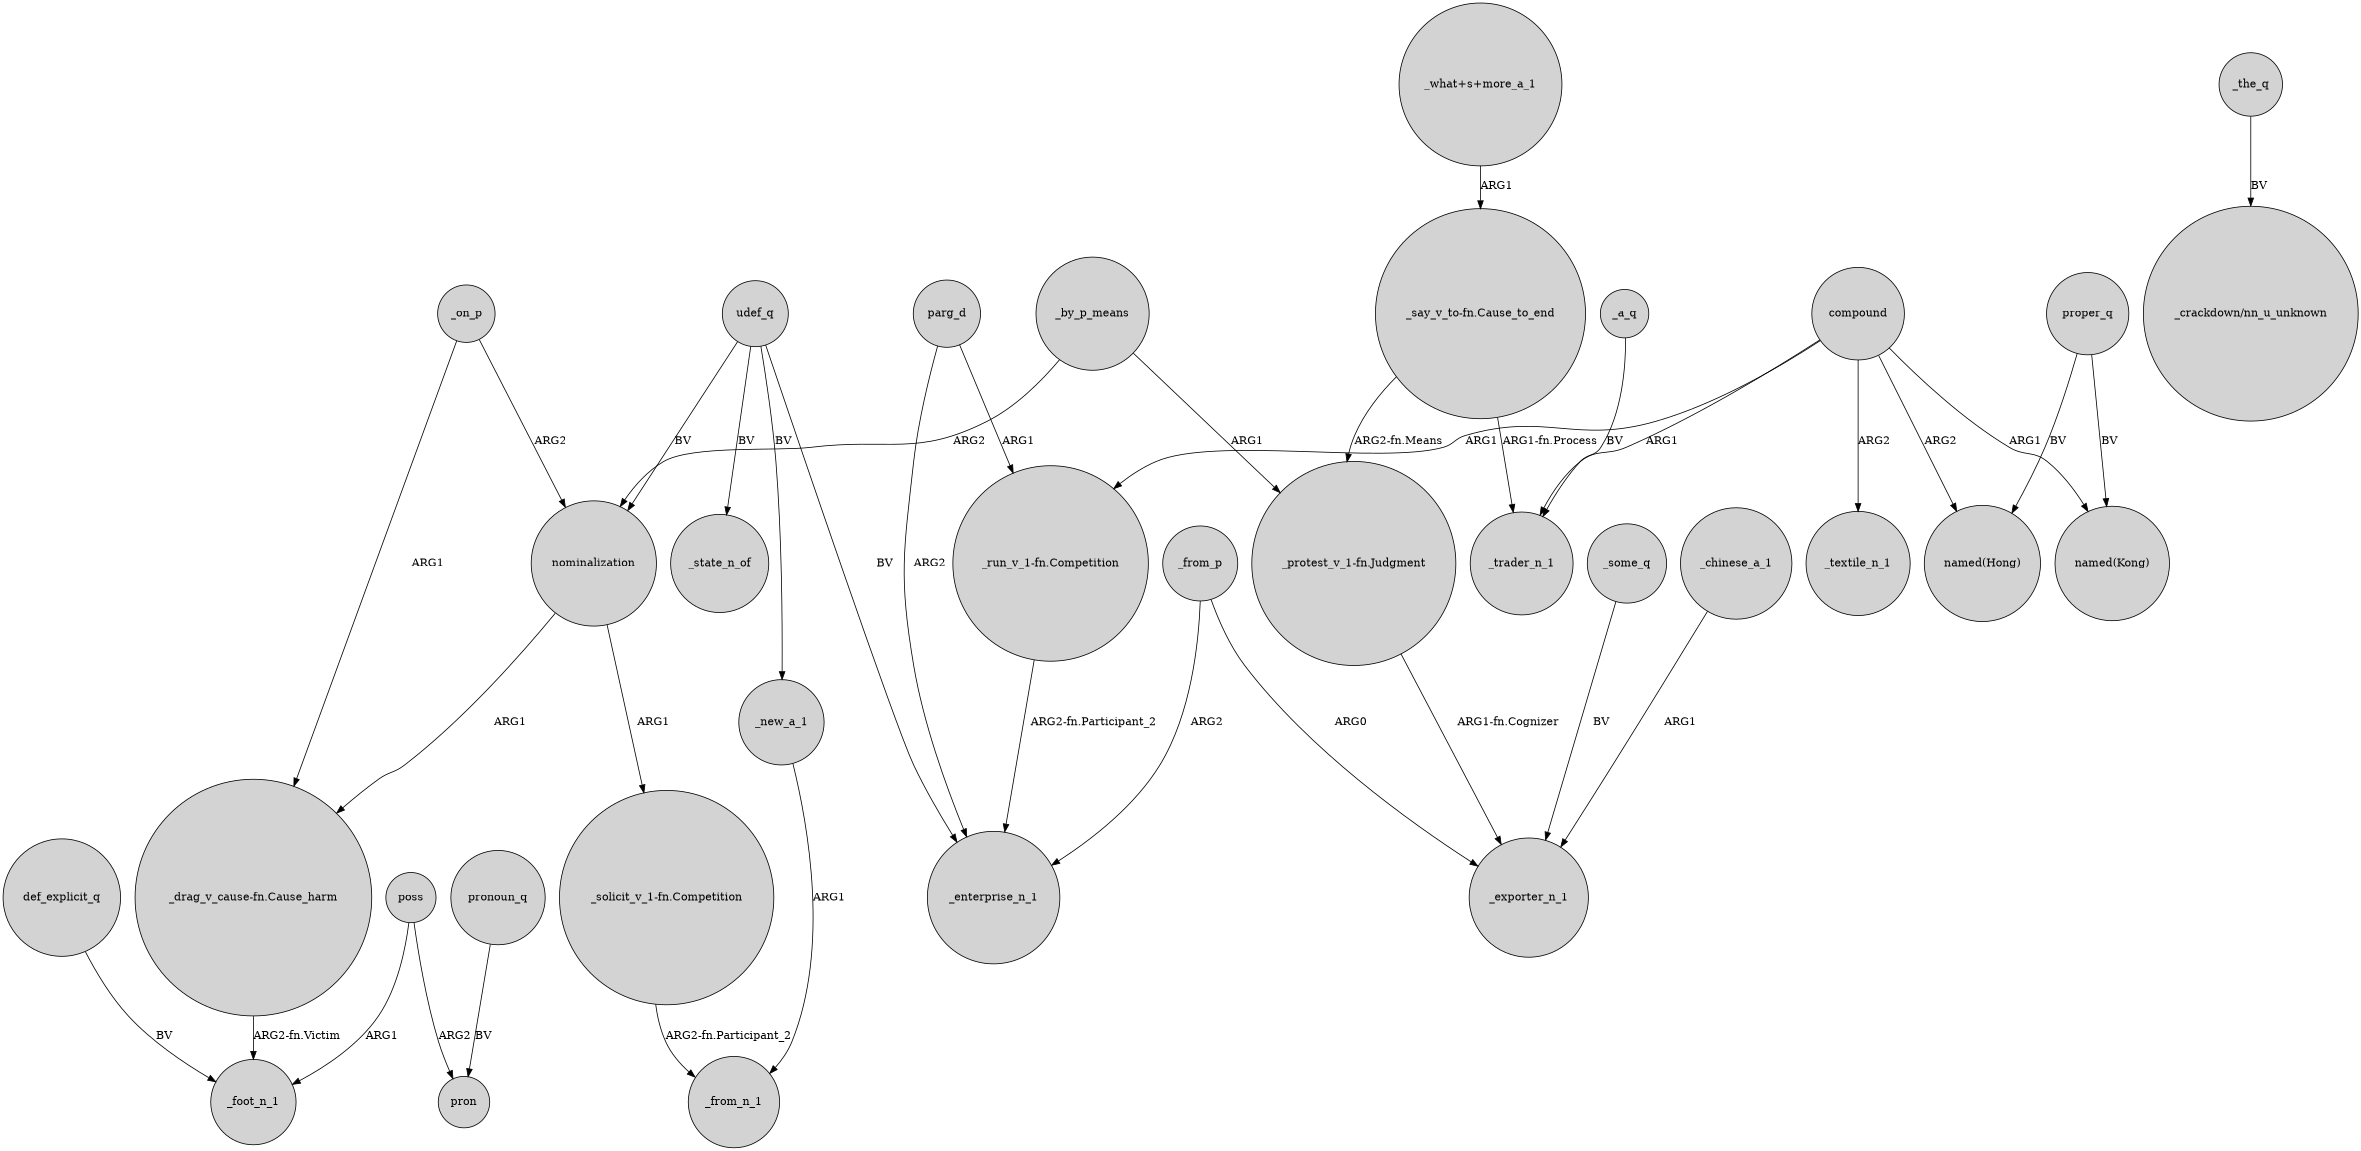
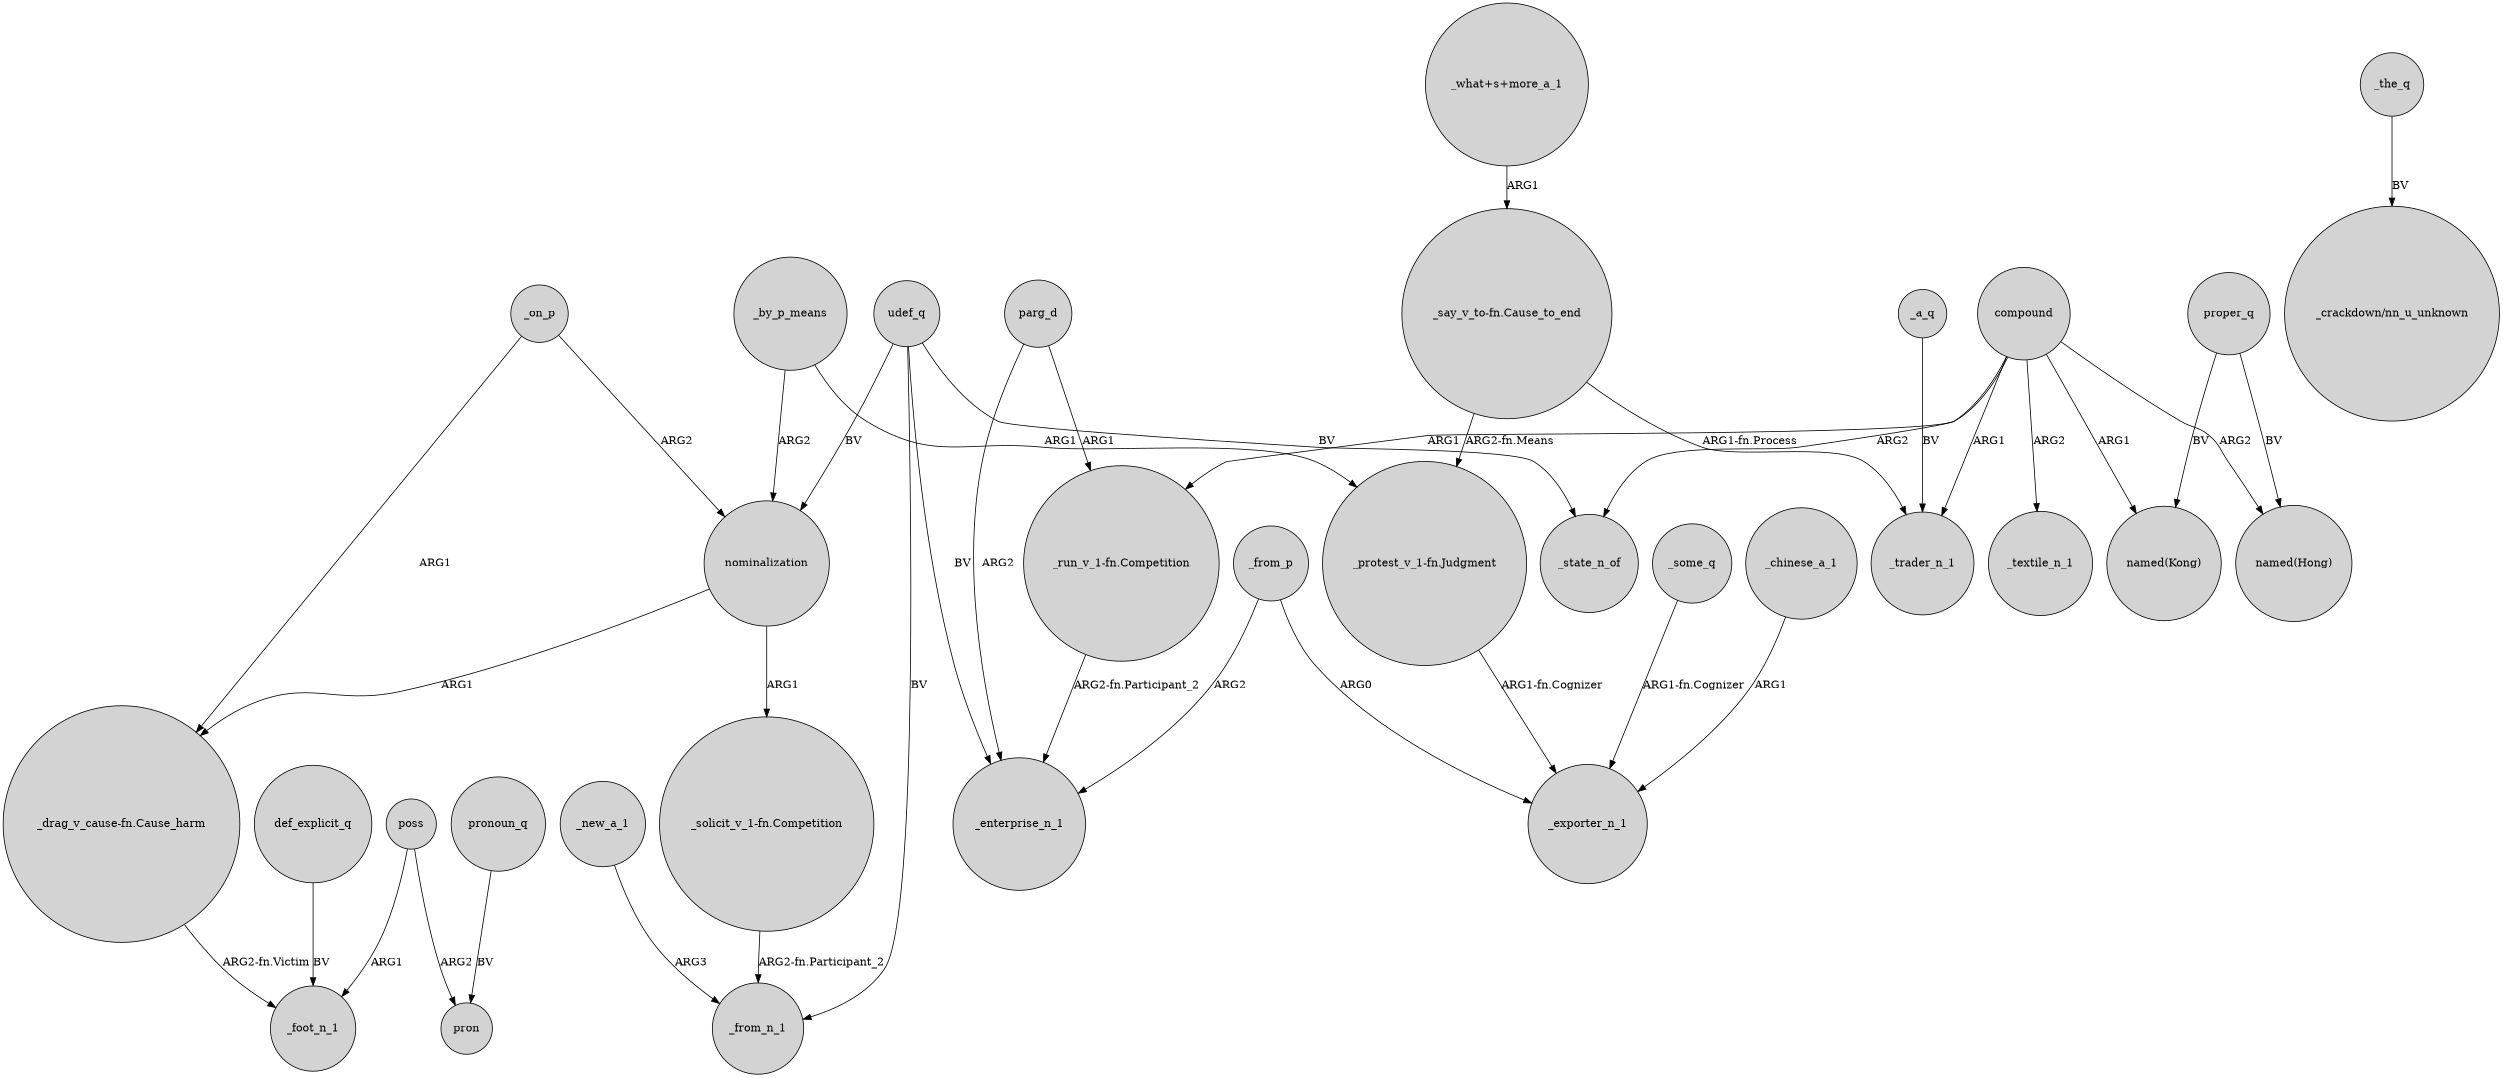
none -> (1811, 445)
(779, 508) -> (910, 704)
(1601, 722) -> (1694, 686)
(829, 898) -> (691, 963)
